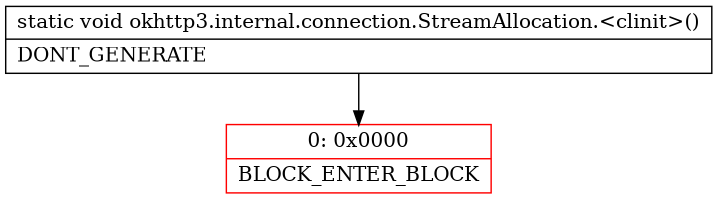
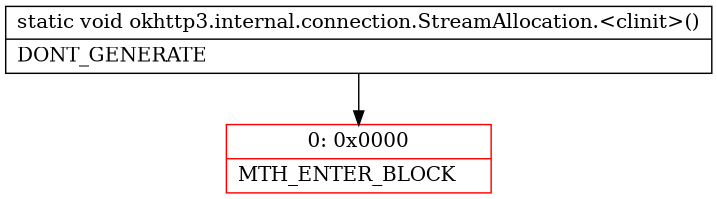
(359, 175) -> (347, 175)
